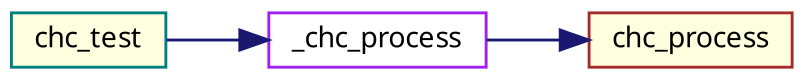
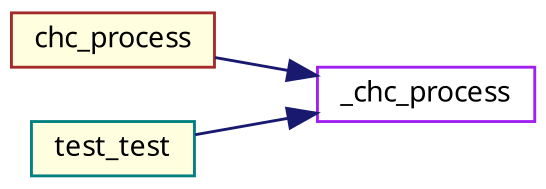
(89, 40) -> (113, 149)
(523, 40) -> (252, 64)
